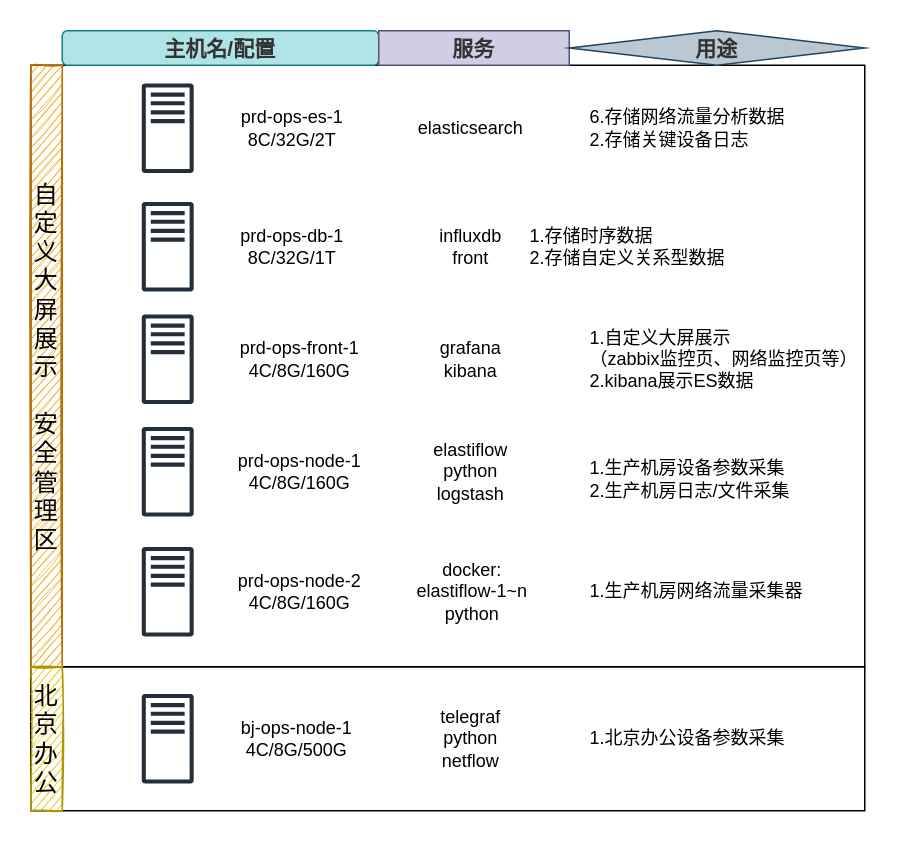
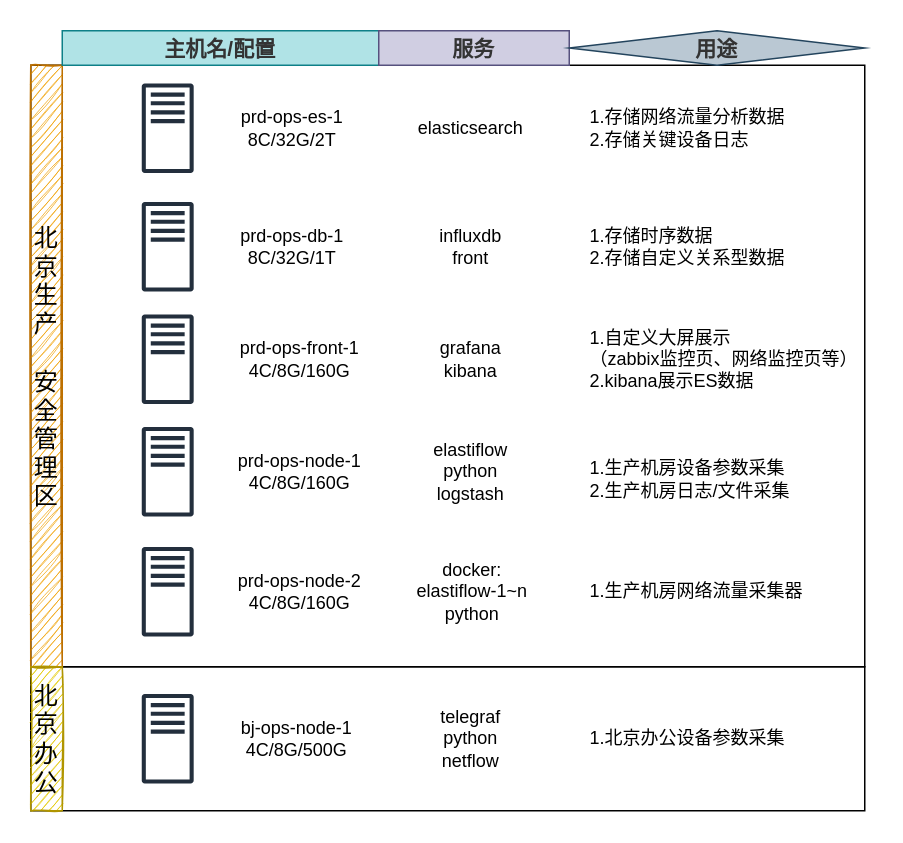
(221, 48) -> (221, 48)
(688, 128) -> (688, 128)
(639, 247) -> (699, 247)
(47, 367) -> (47, 367)
